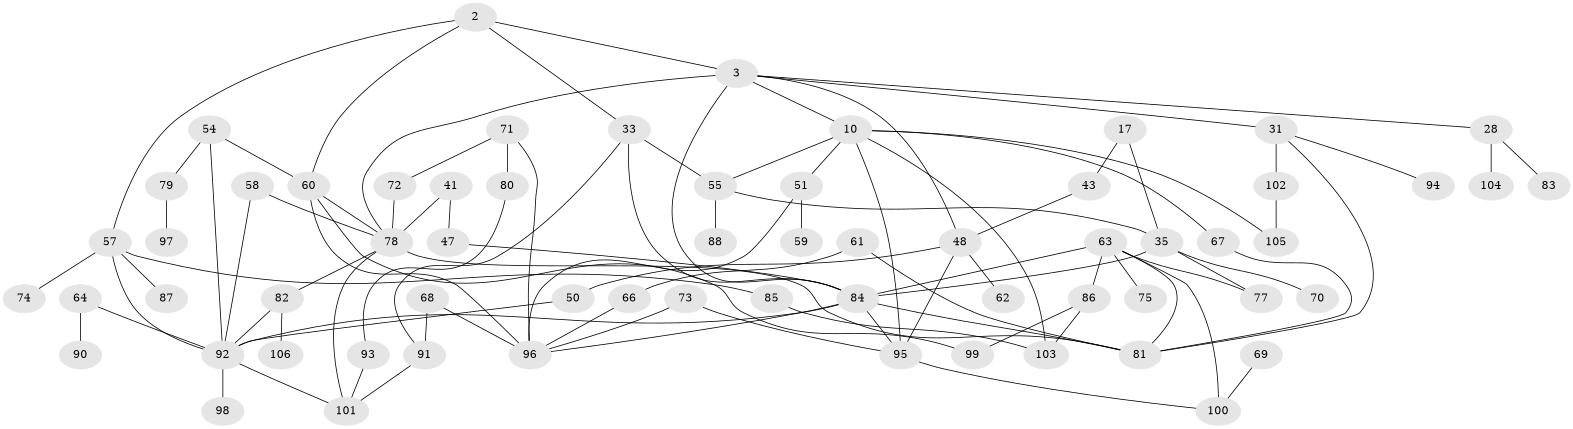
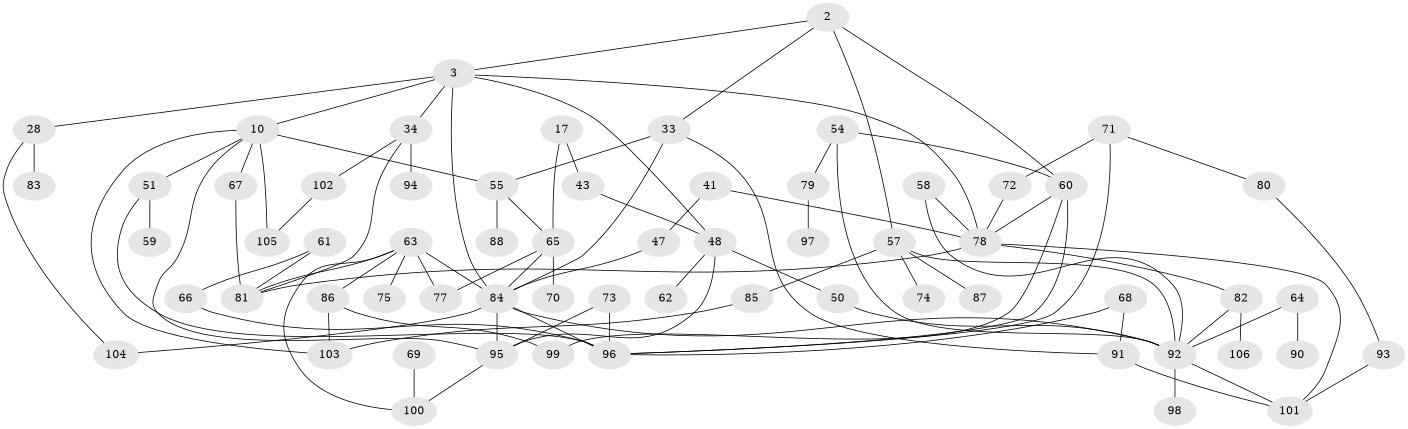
(1276, 130) -> (411, 130)
(1162, 242) -> (553, 242)
(999, 327) -> (311, 337)
